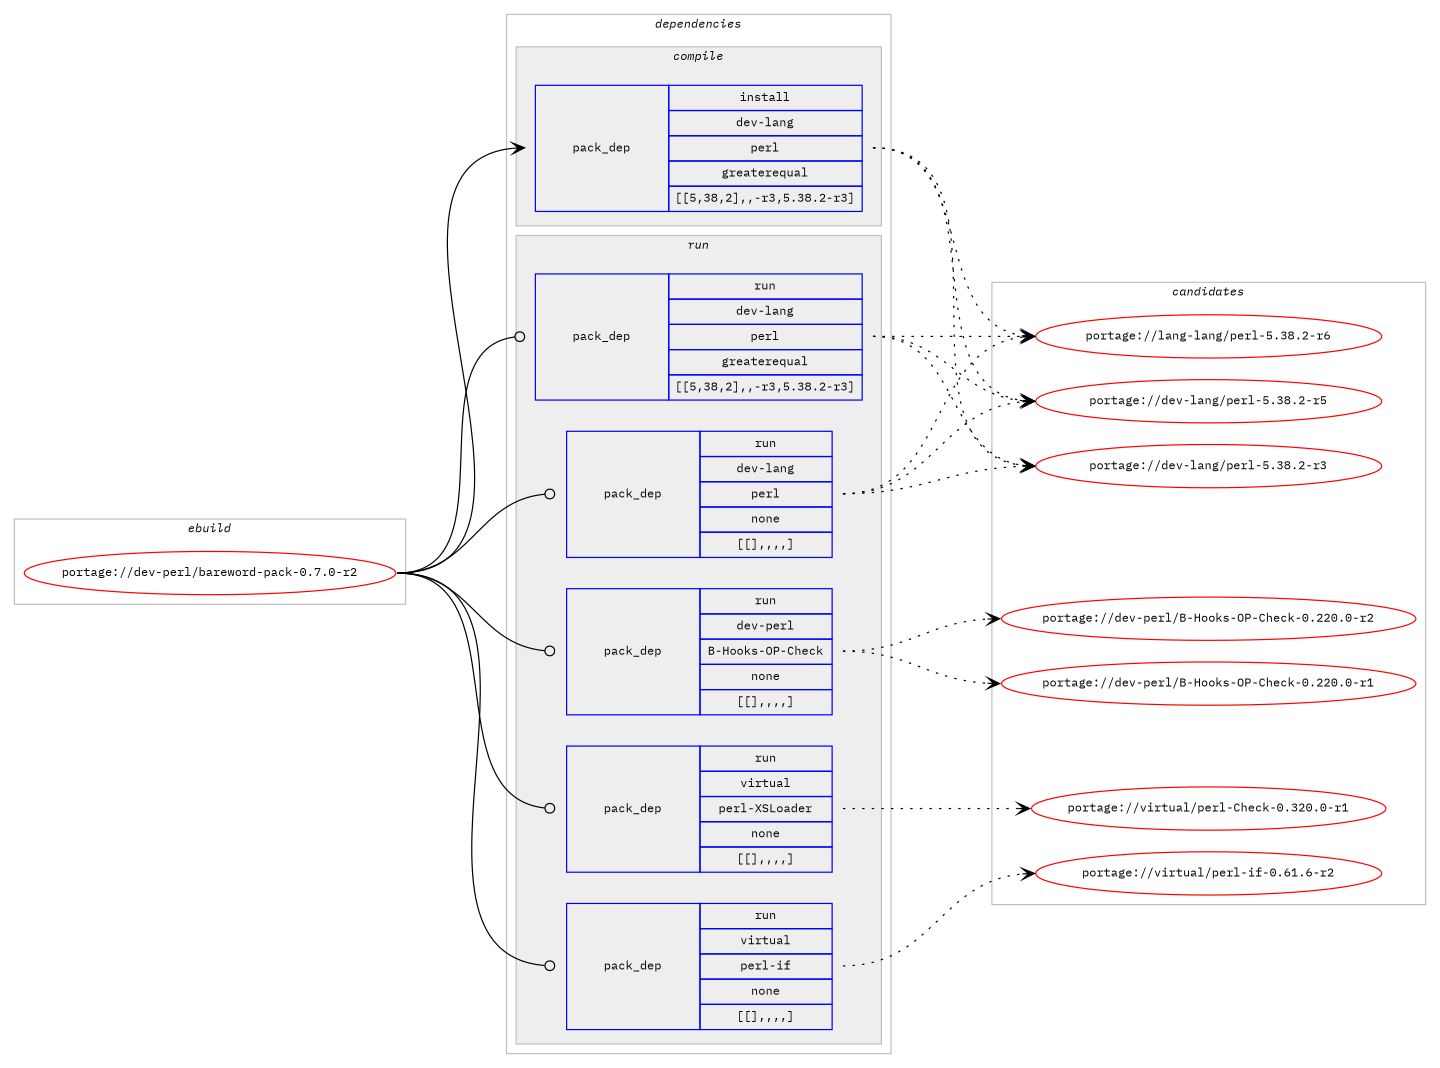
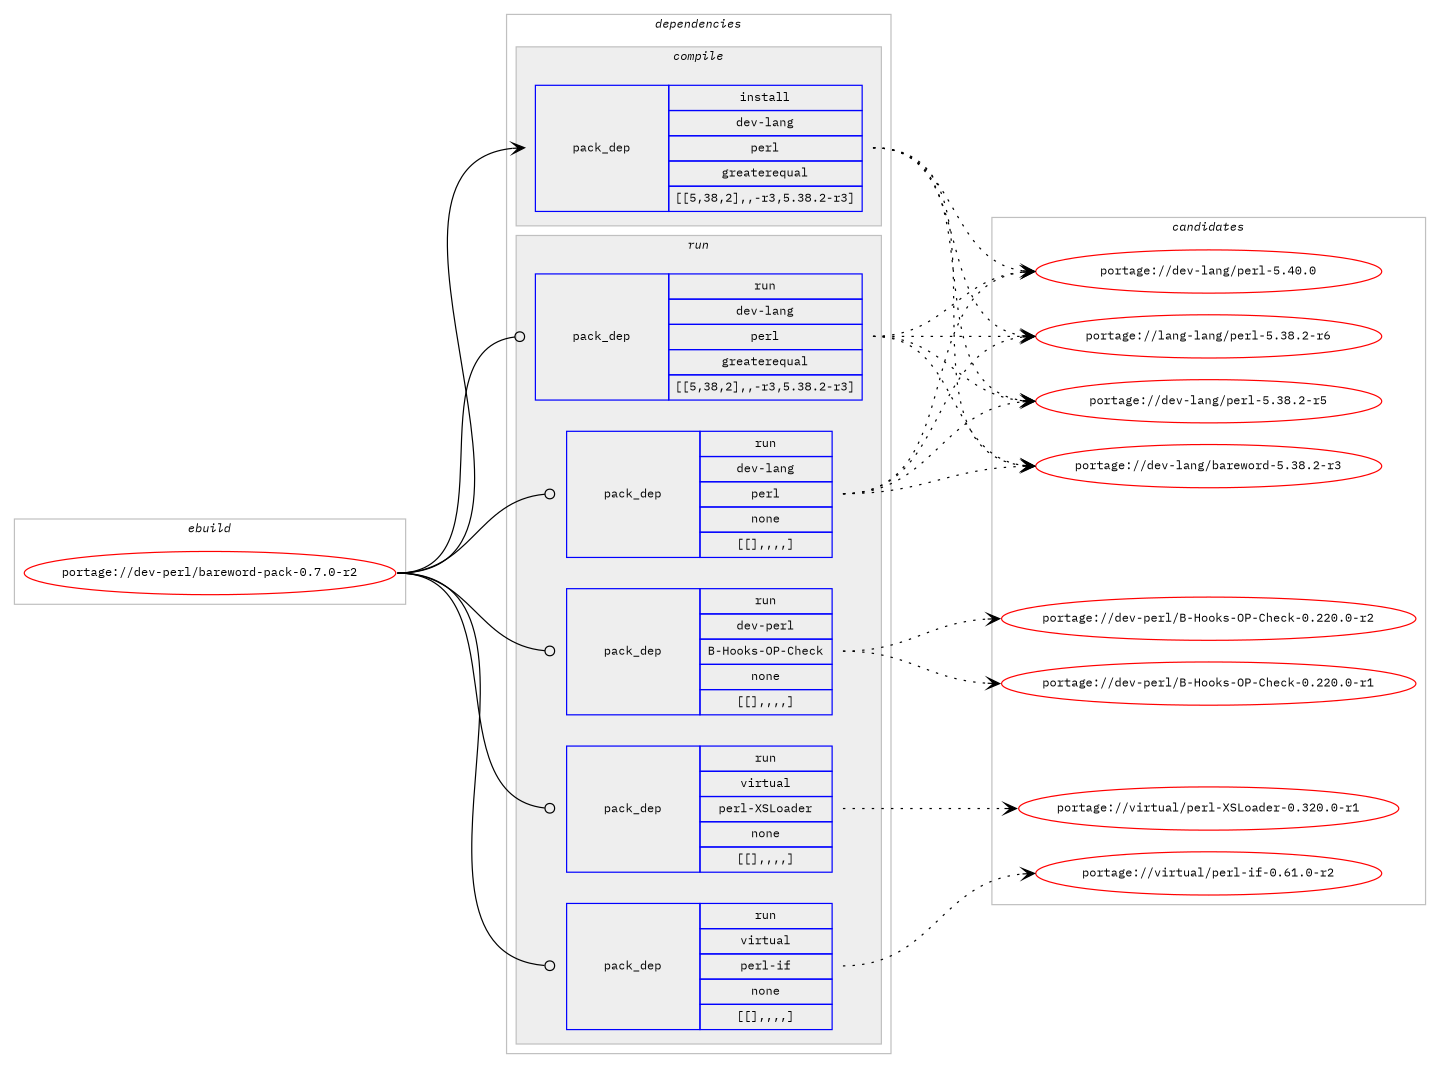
none -> (1209, 272)
(1209, 466) -> (1209, 466)
(1209, 809) -> (1209, 809)
(1209, 873) -> (1209, 873)
